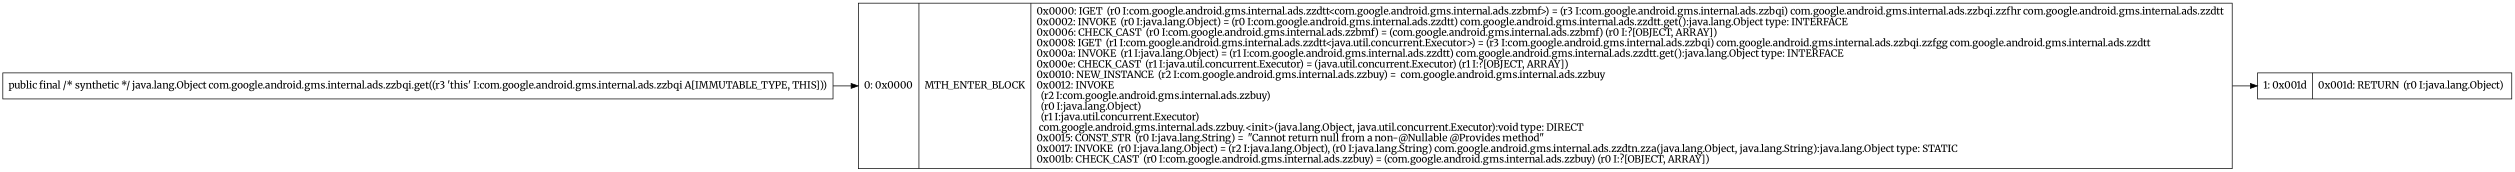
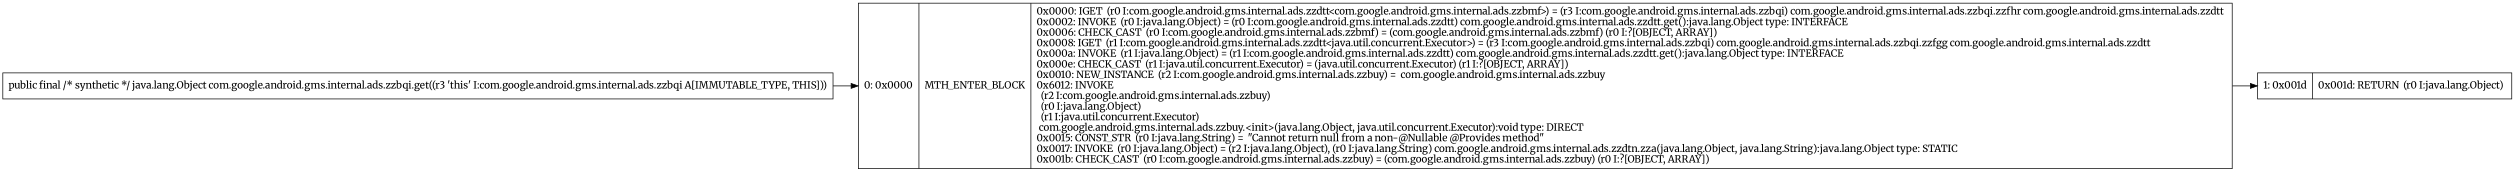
(1078, 86) -> (1077, 86)
